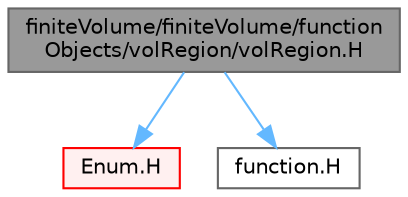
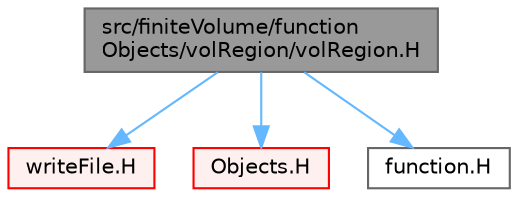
(204, 40) -> (261, 40)
none -> (81, 168)
(122, 168) -> (261, 168)
